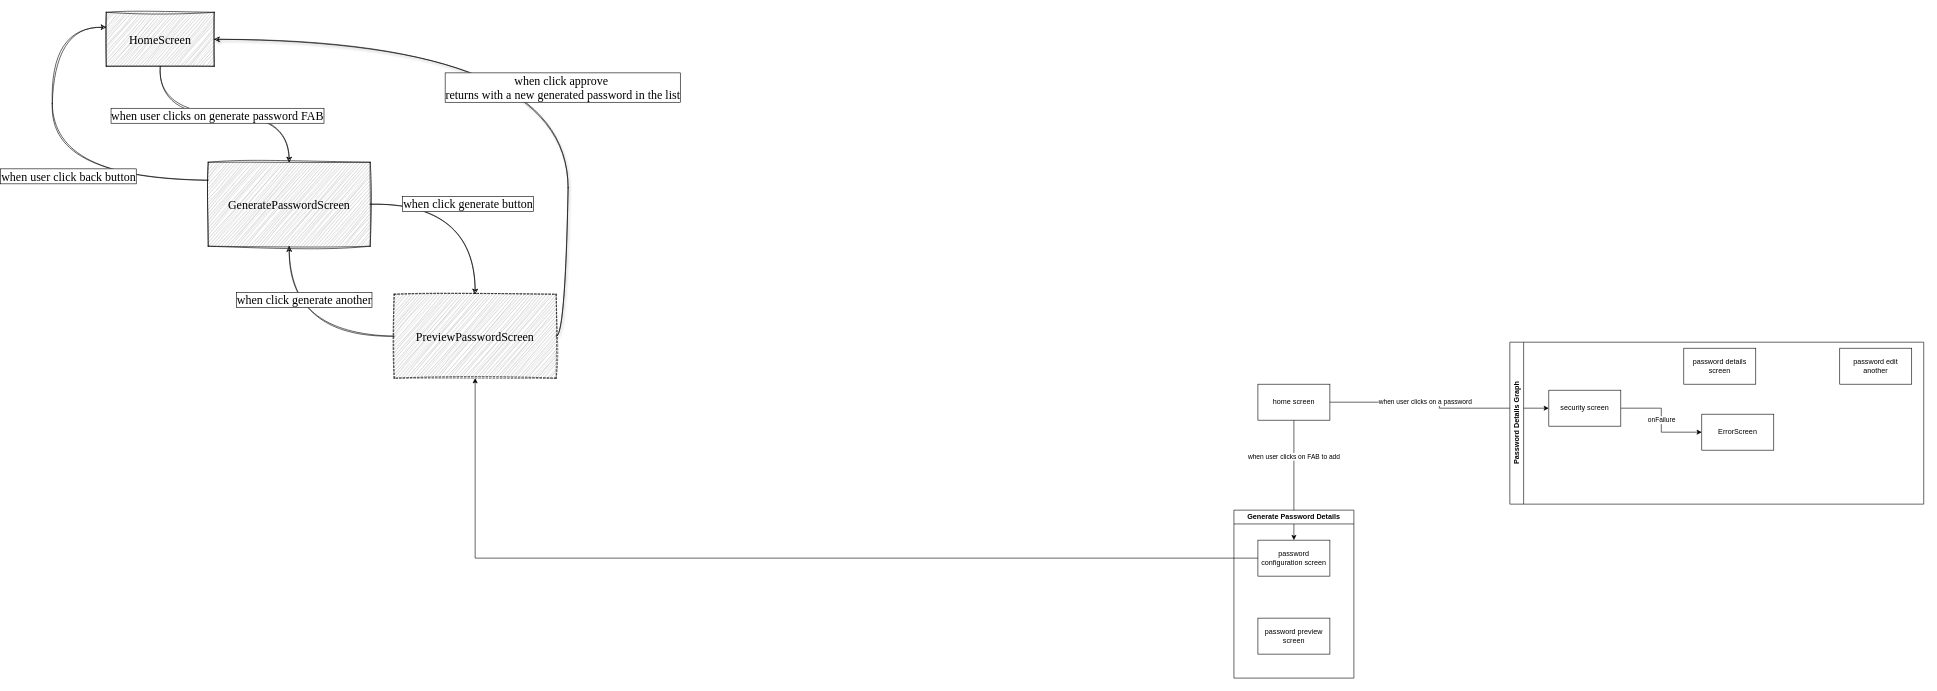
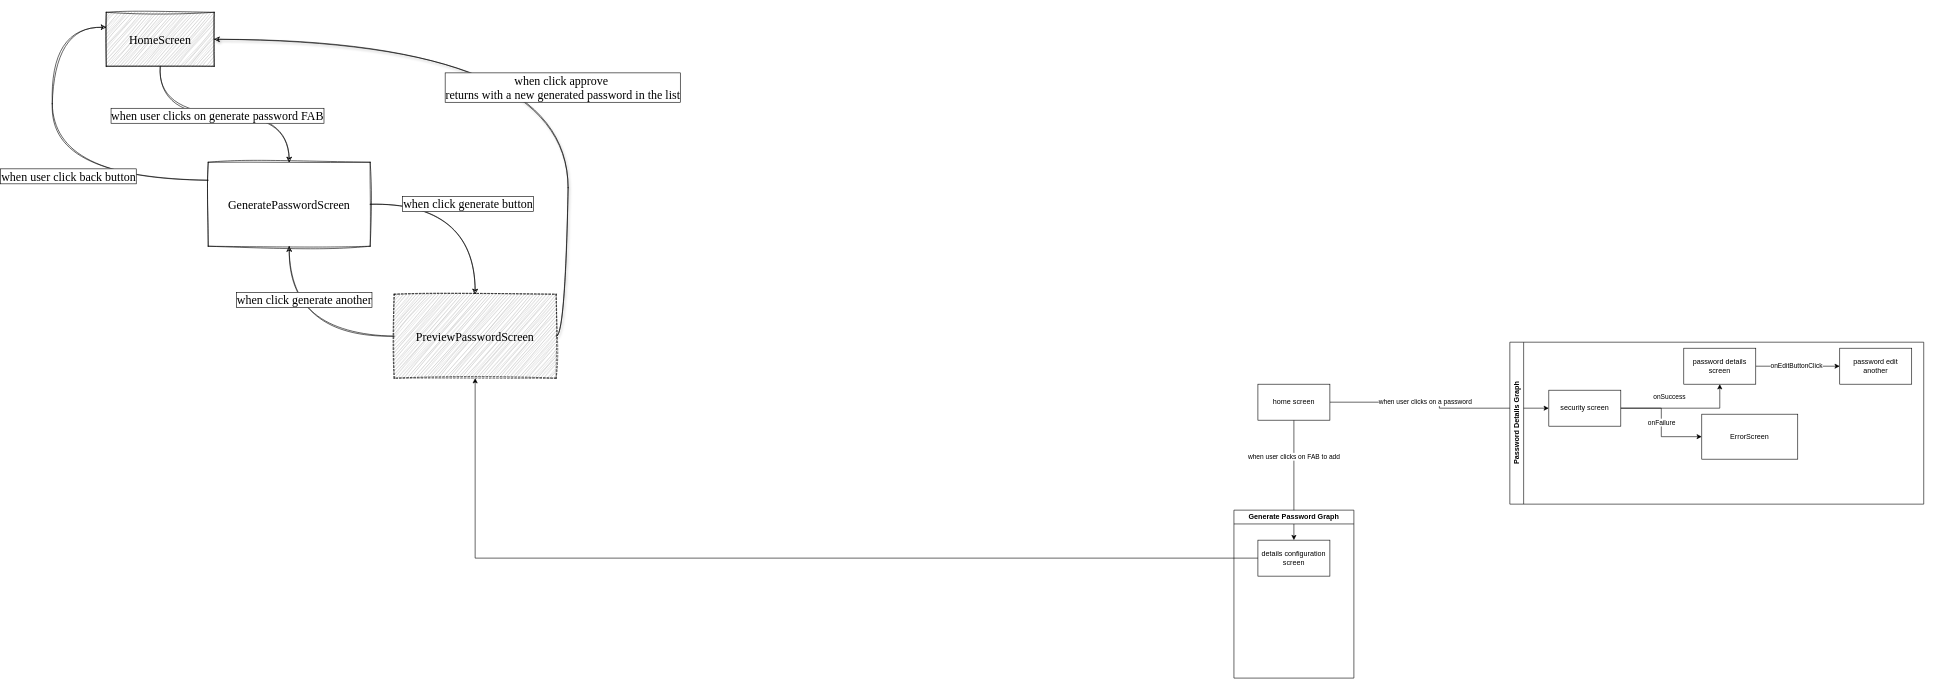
(289, 204) -> (289, 204)
none -> (1796, 366)
none -> (1720, 408)
(1738, 432) -> (1750, 437)
(1294, 518) -> (1294, 518)
(1294, 558) -> (1294, 558)
(1294, 636) -> none
